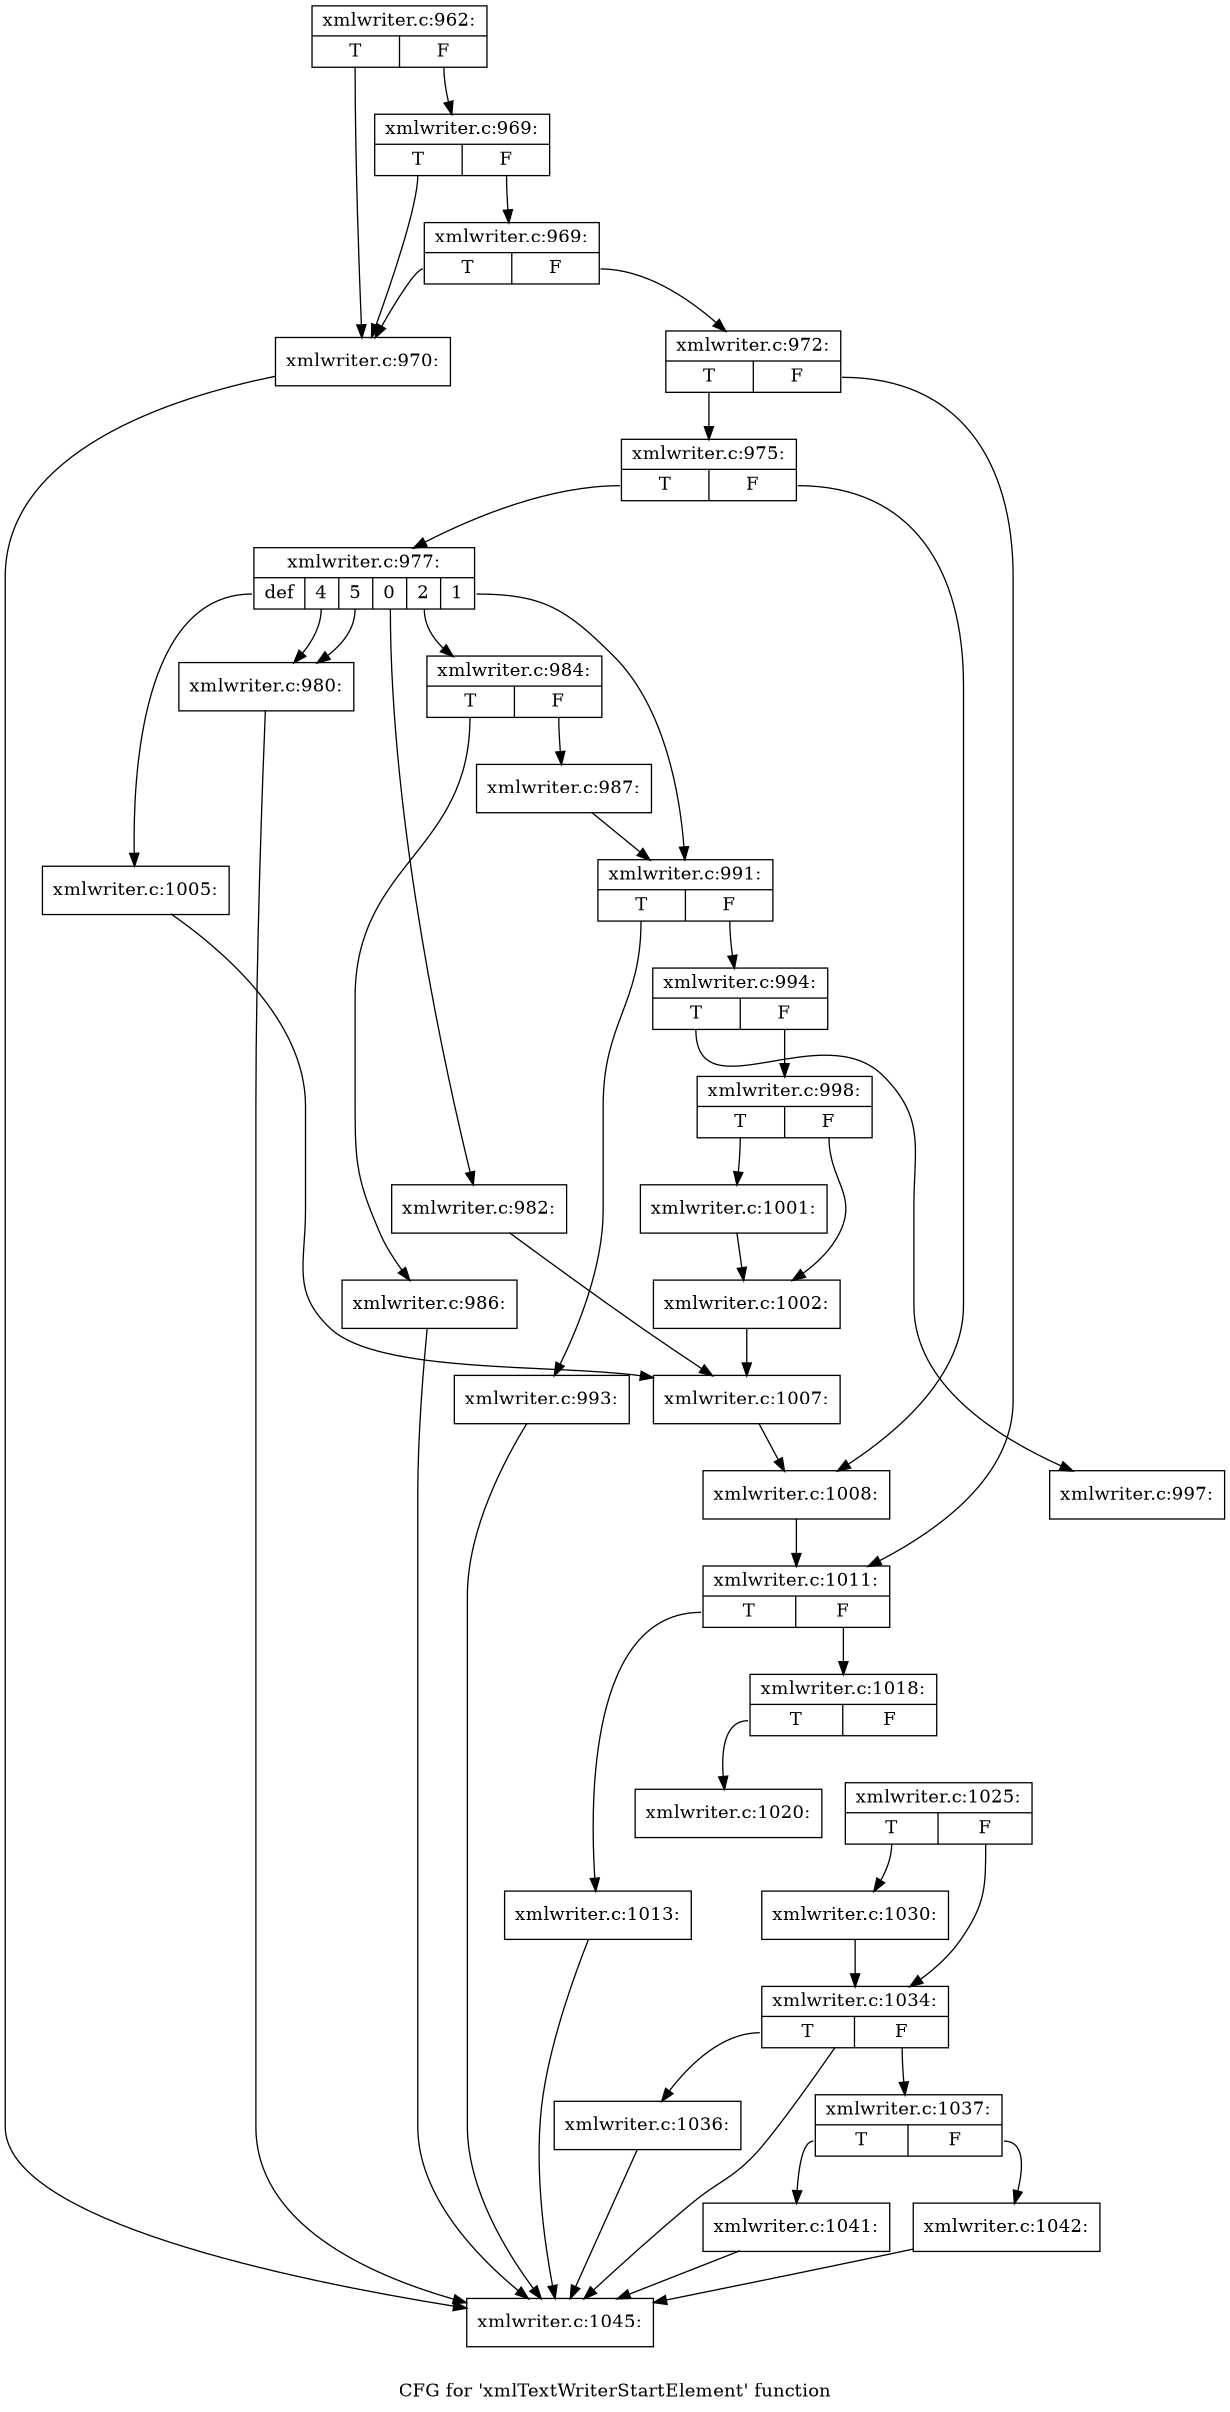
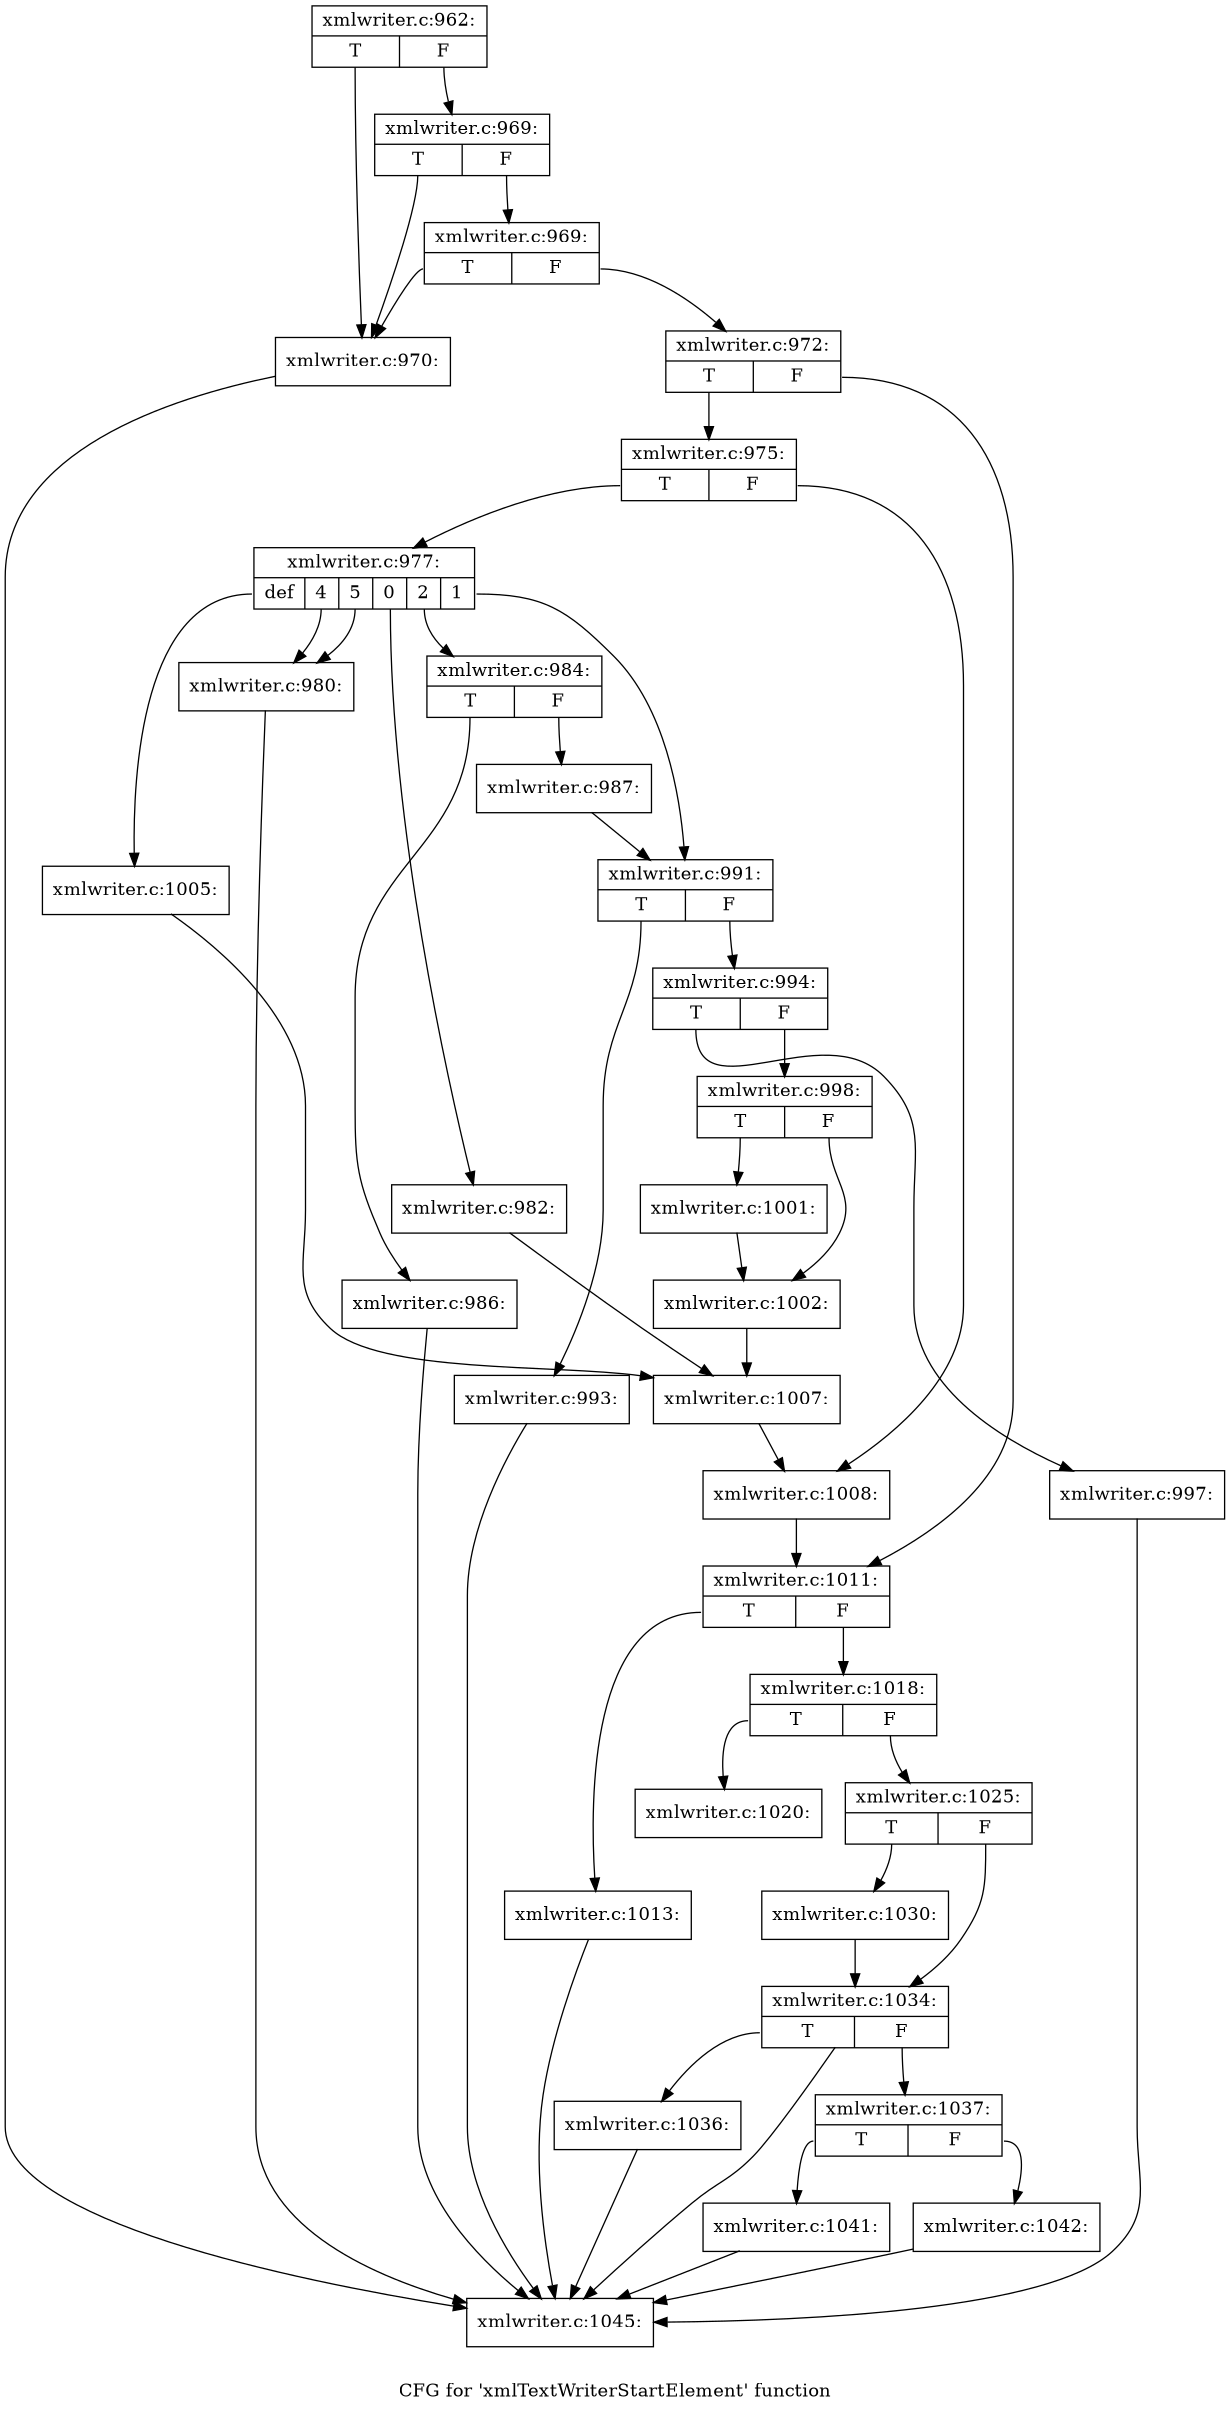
none -> (894, 1755)
none -> (1137, 2117)
